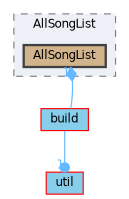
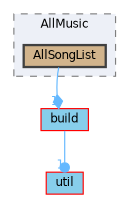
(65, 25) -> (65, 25)
(72, 95) -> (57, 84)
